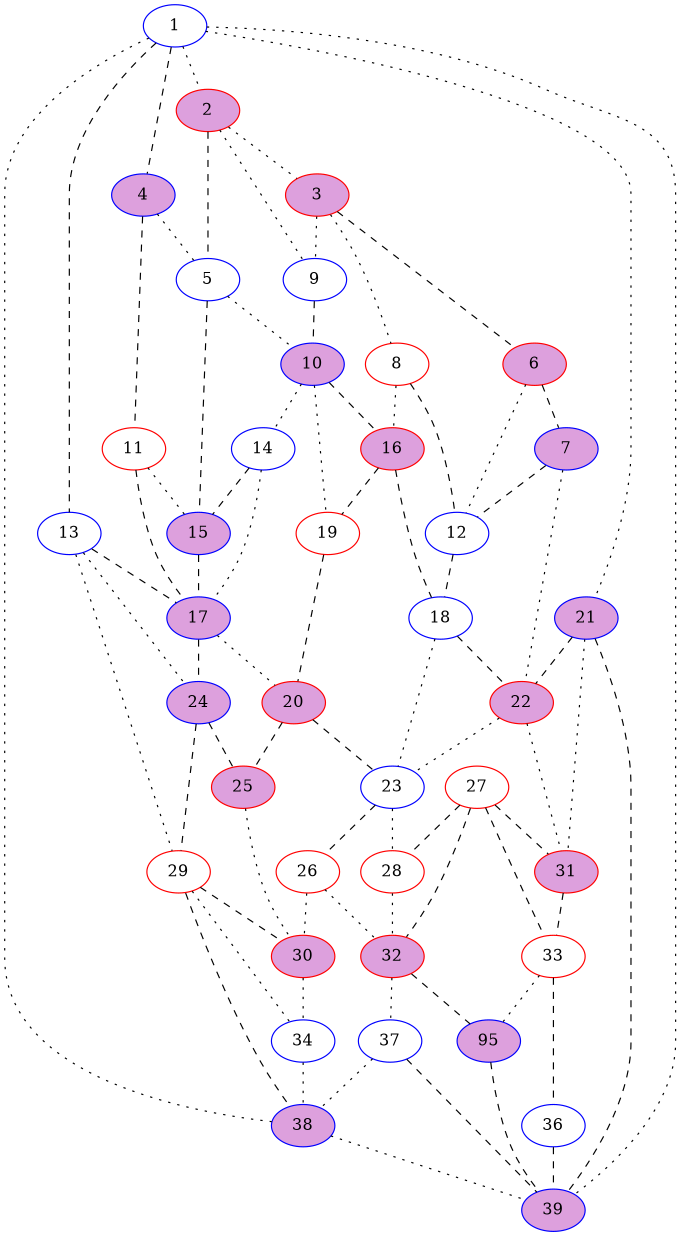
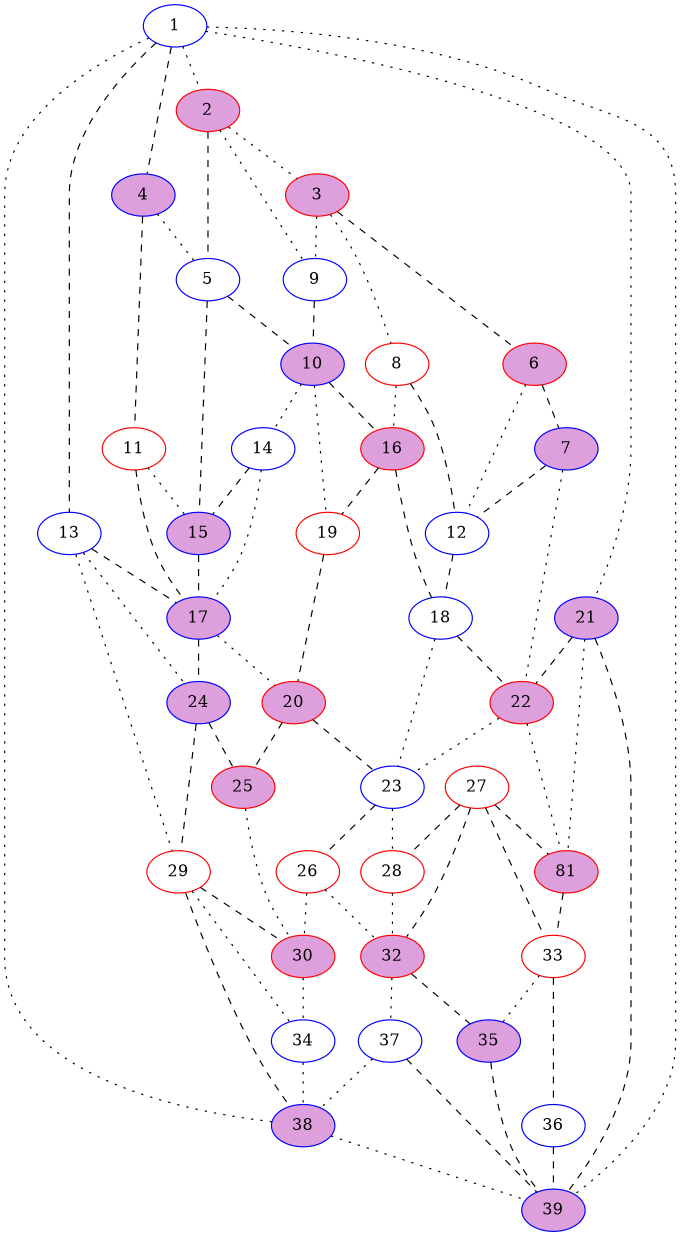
(260, 322) -> (260, 322)
(566, 872) -> (566, 872)
(489, 1041) -> (489, 1041)
